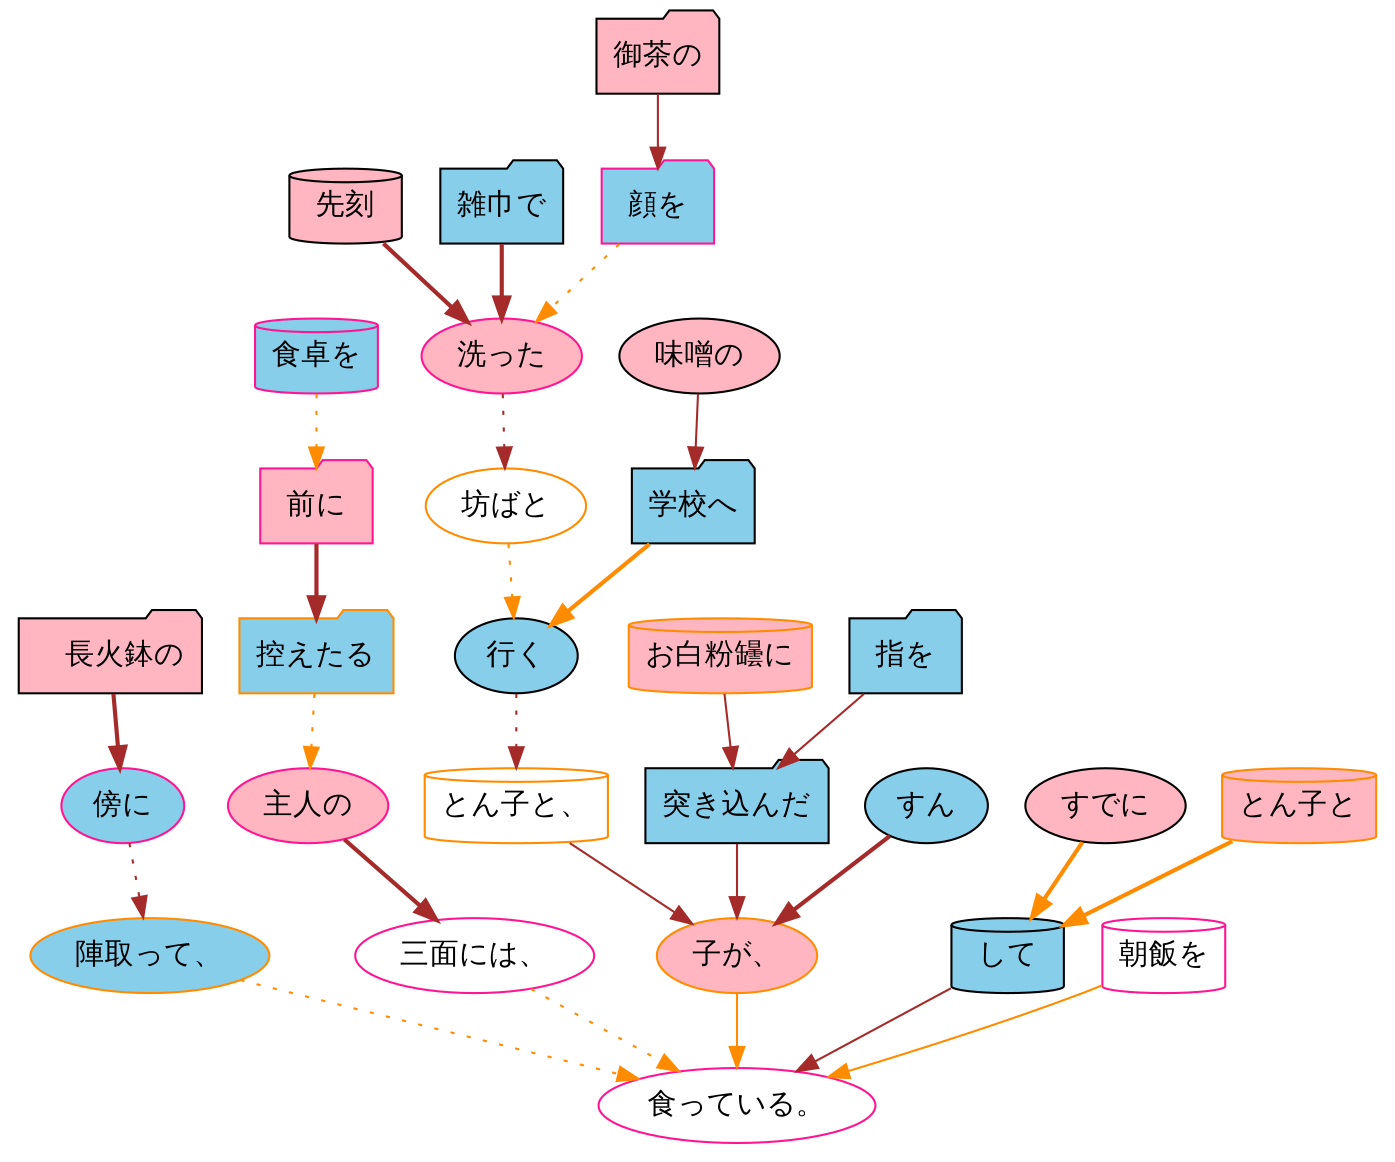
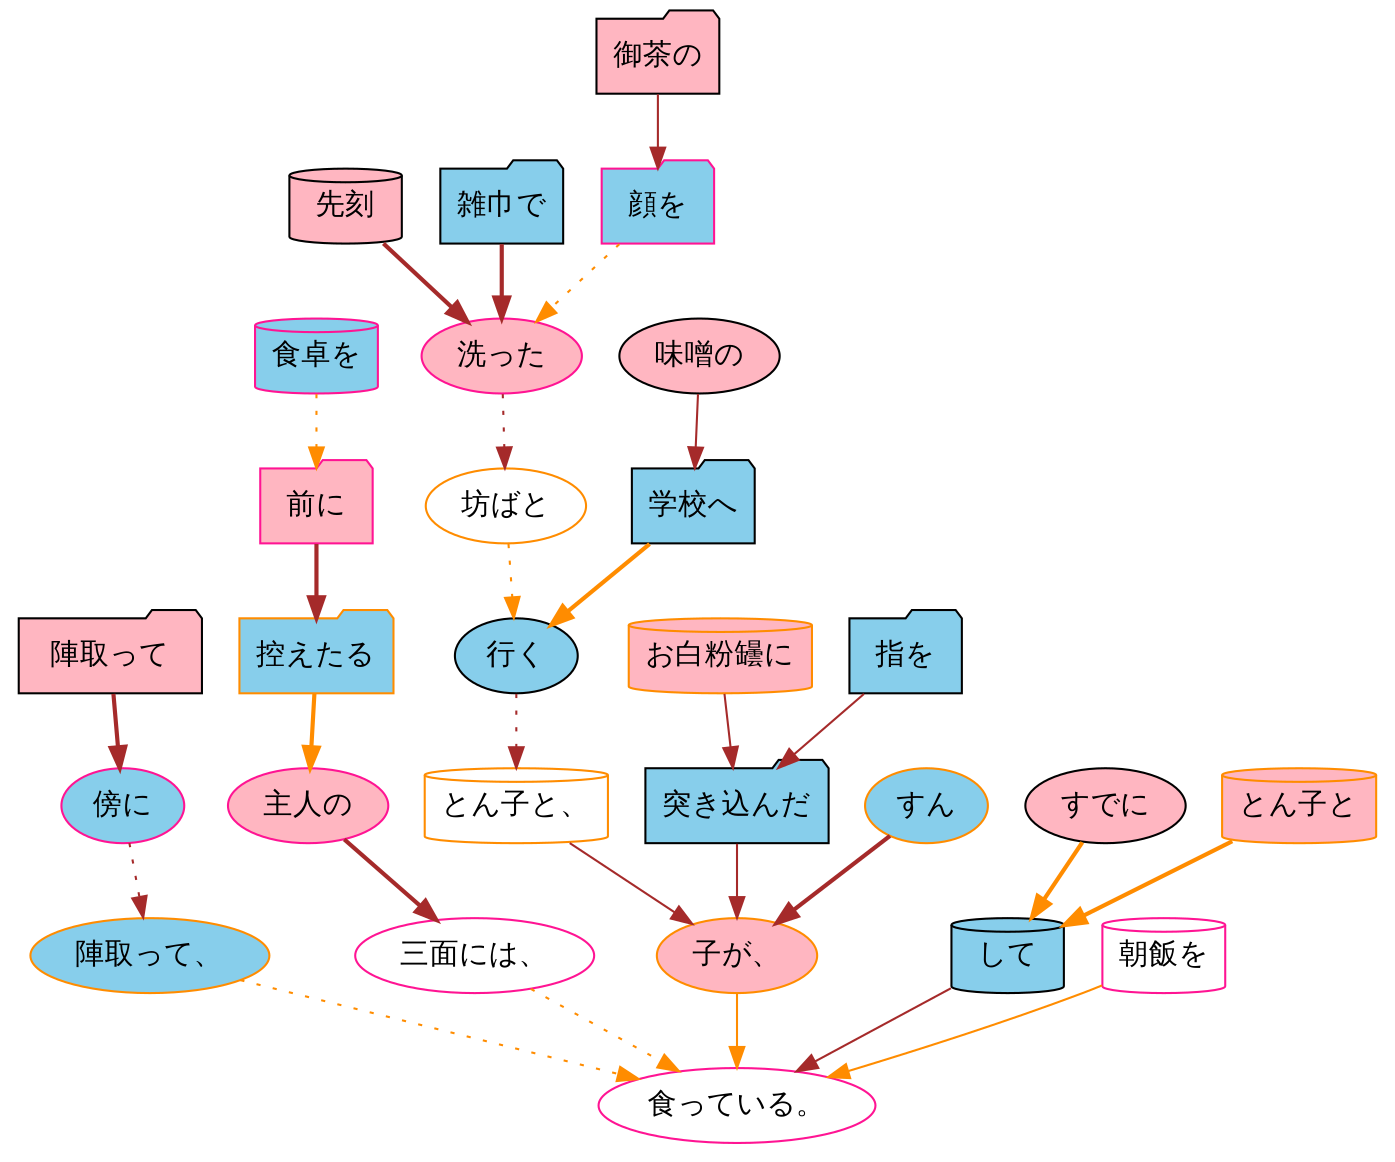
(110, 656) -> (110, 656)
(313, 721) -> (313, 721)
(926, 806) -> (926, 806)
